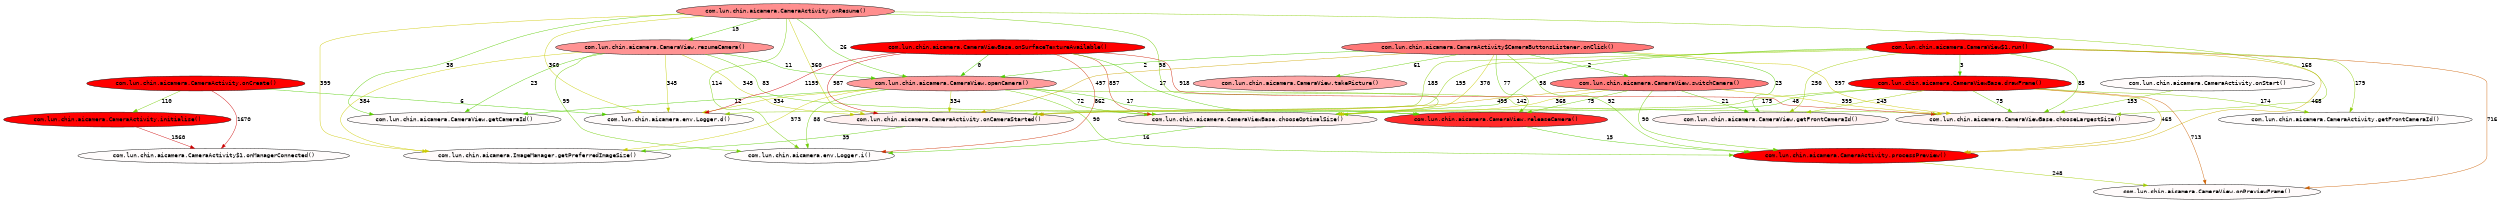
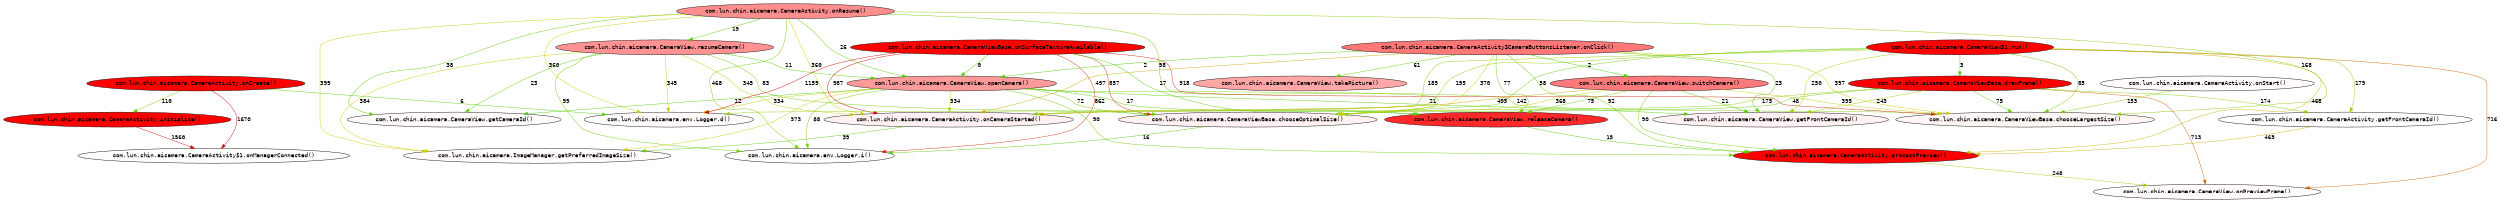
(717, 83) -> (717, 83)
none -> (1354, 102)
(2136, 136) -> (2146, 147)
